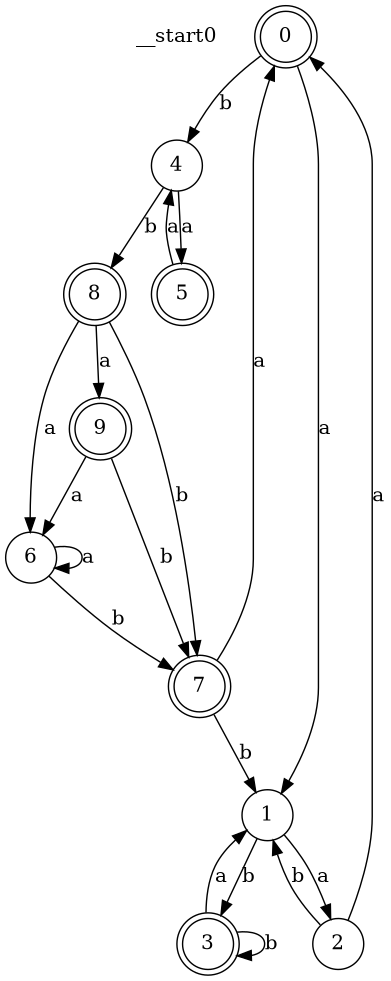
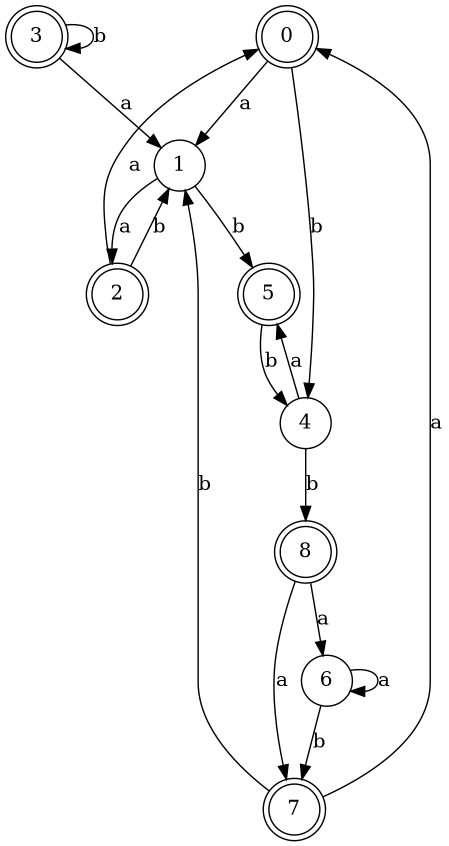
(177, 37) -> none
(173, 227) -> (272, 362)
(100, 429) -> none
(183, 496) -> (282, 681)
(242, 870) -> (221, 220)
(338, 944) -> (117, 294)
